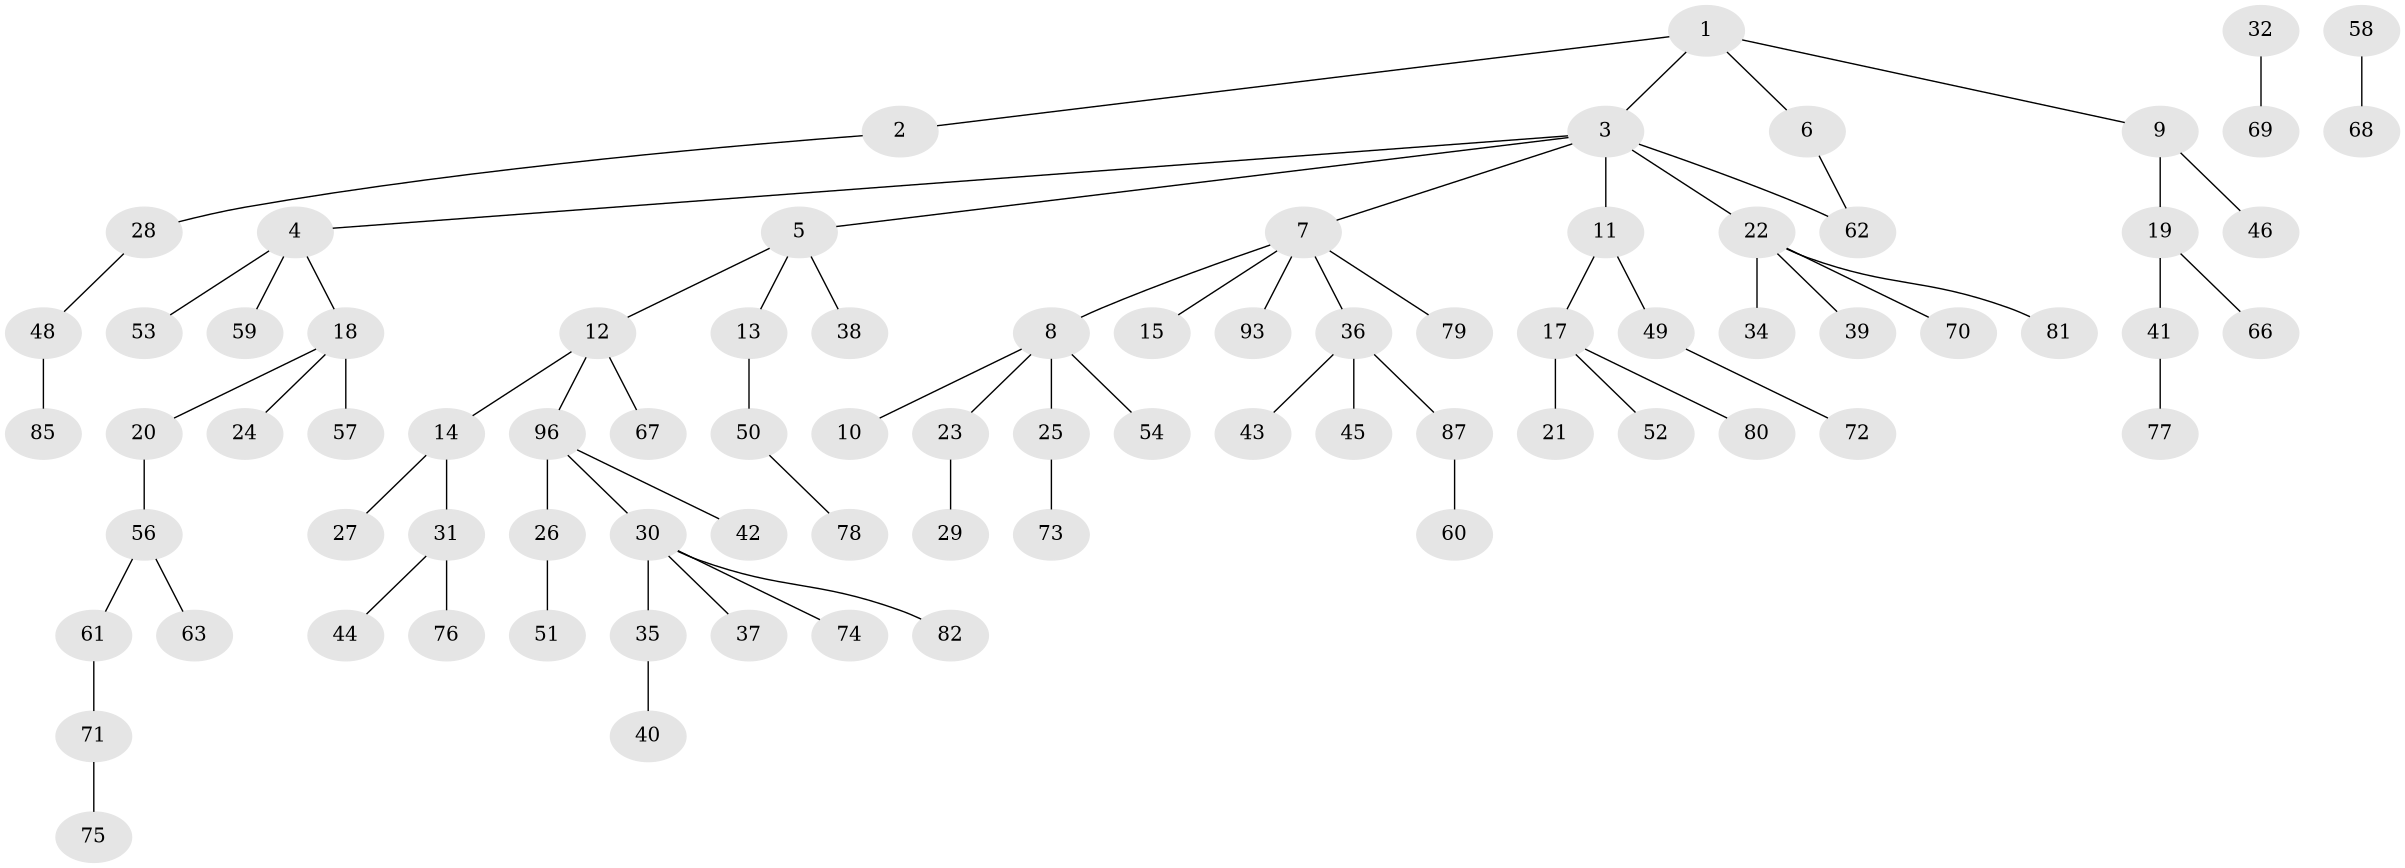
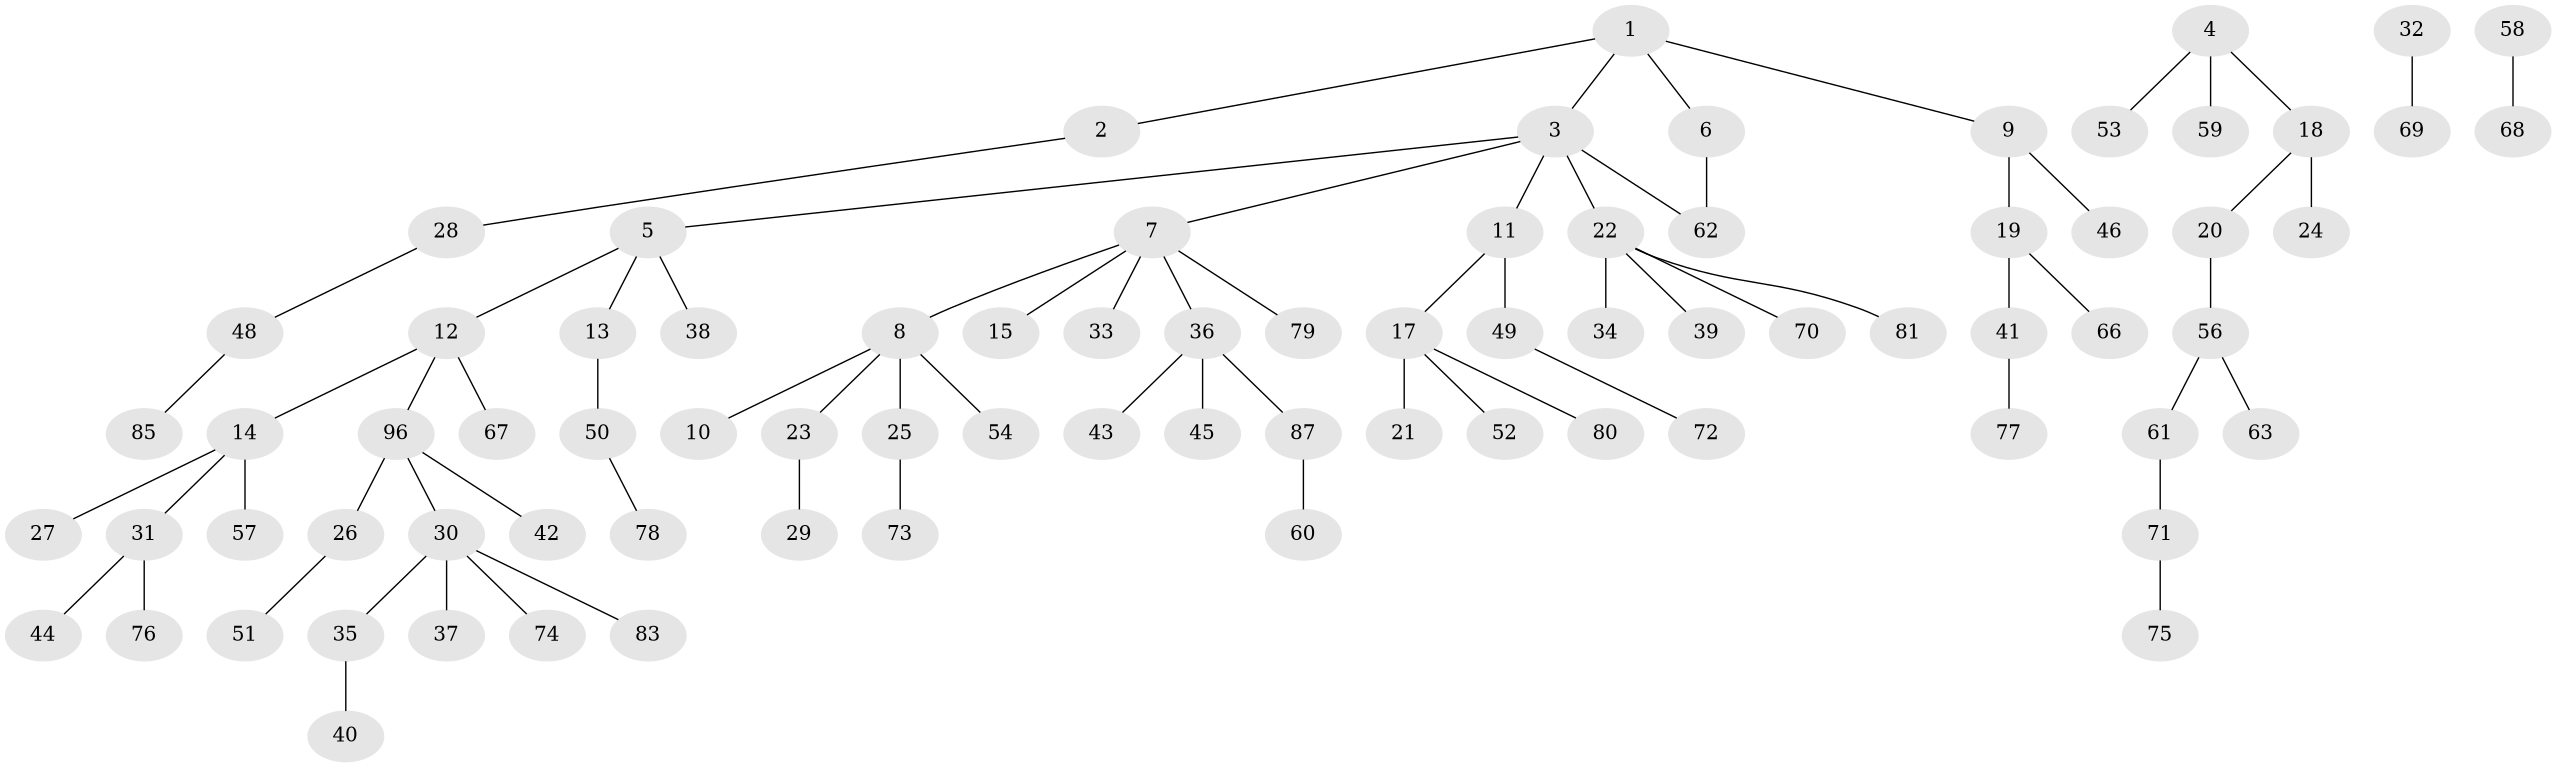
(950, 182) -> none
(1253, 333) -> (1102, 333)
(346, 384) -> (245, 485)
(951, 636) -> (648, 636)
